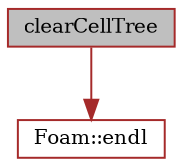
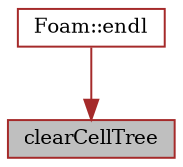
(91, 73) -> (91, 73)
